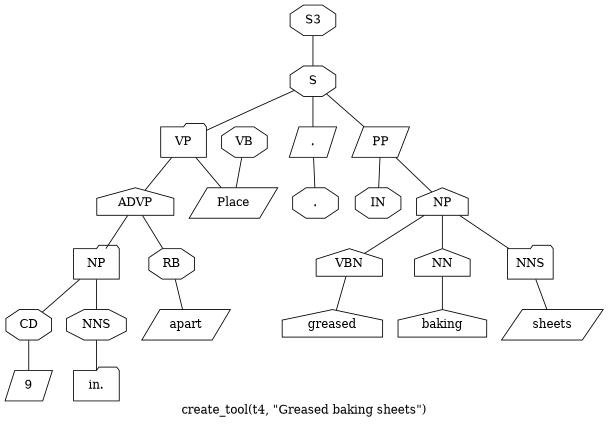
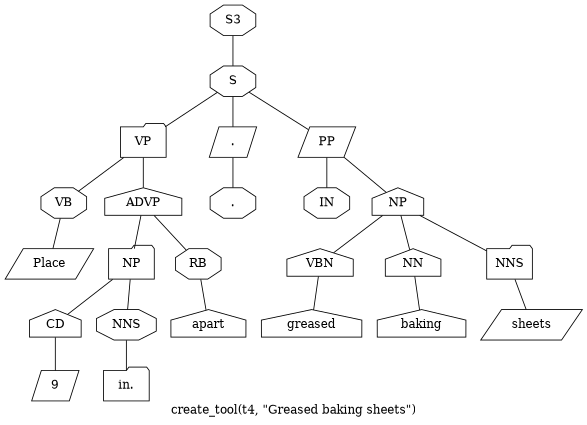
(209, 173) -> (101, 174)
(29, 325) -> (55, 325)
(186, 325) -> (208, 325)
